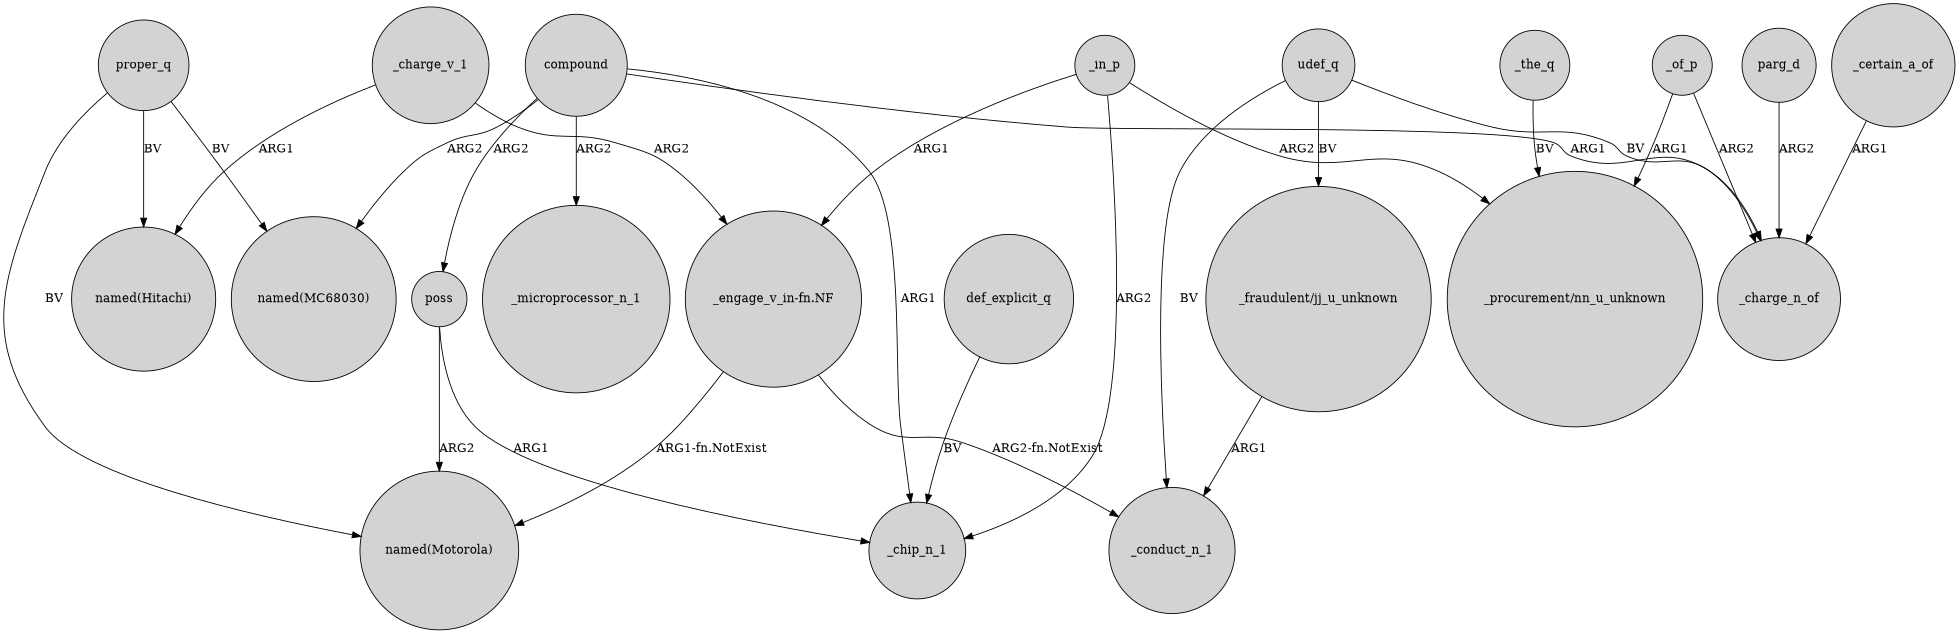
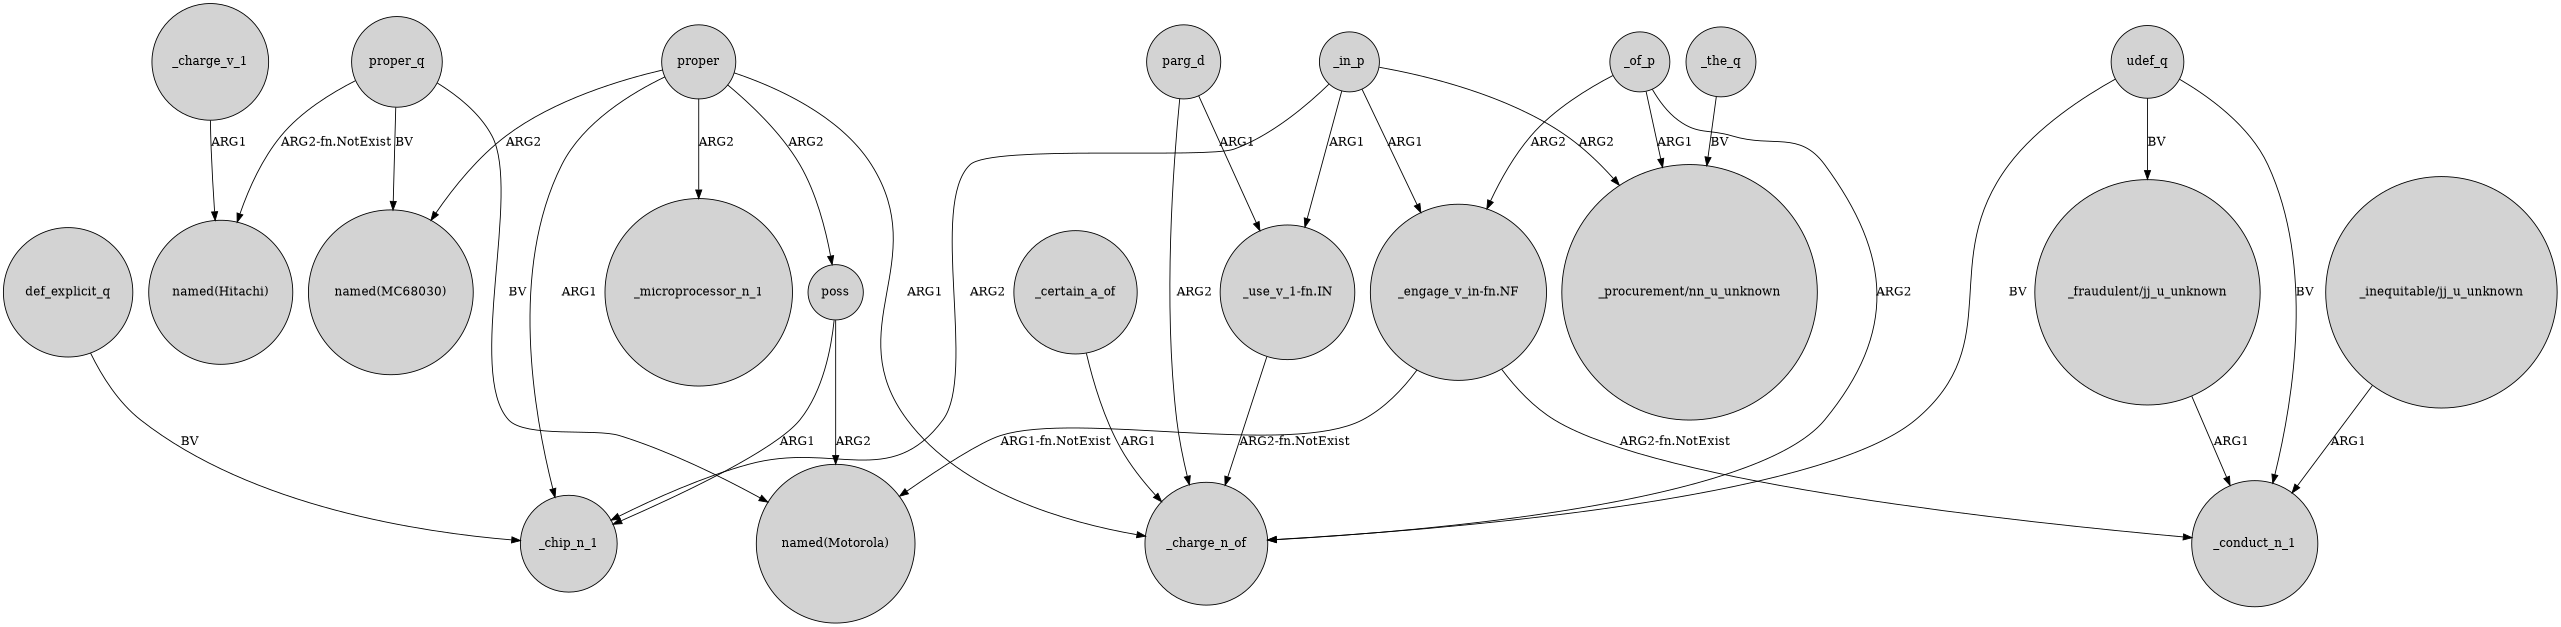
(576, 65) -> (699, 62)
(608, 141) -> (1540, 127)
(153, 149) -> (336, 143)
none -> (1287, 292)
none -> (2441, 292)
